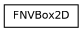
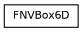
(41, 16) -> (41, 16)
